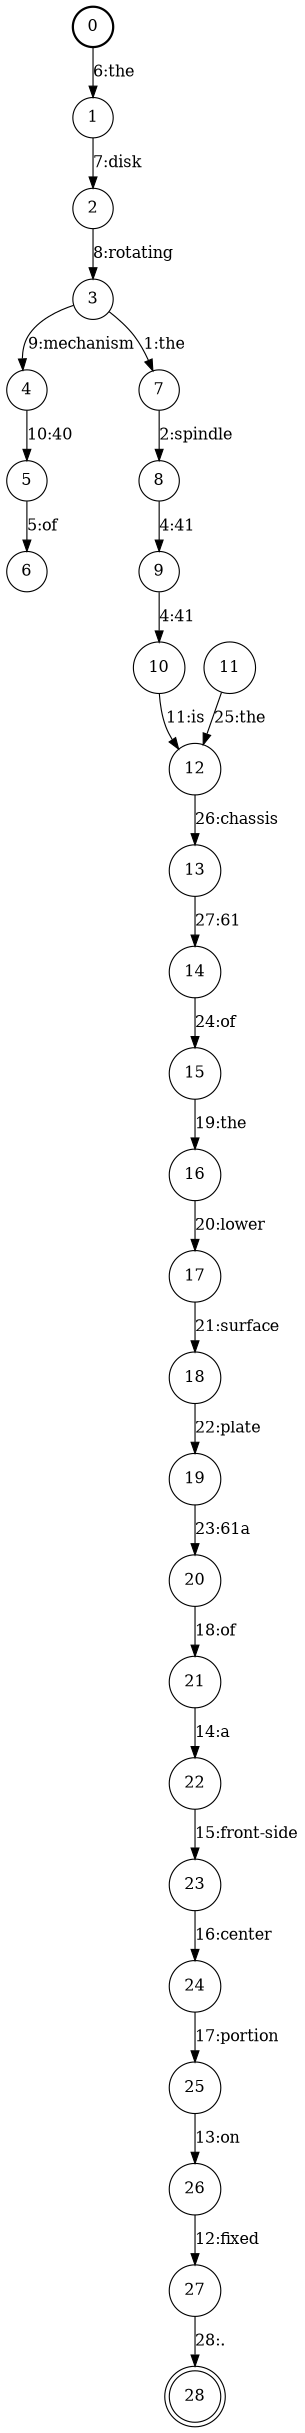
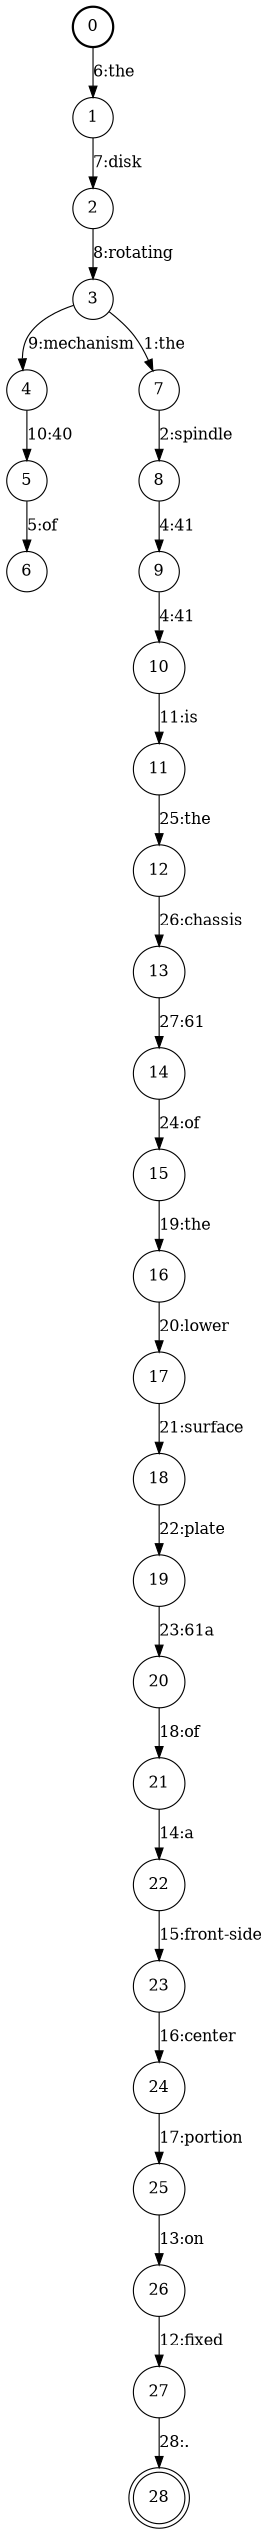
(163, 717) -> (159, 713)
